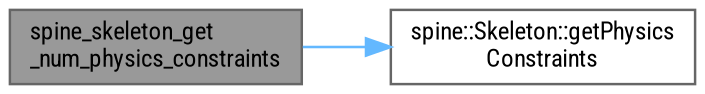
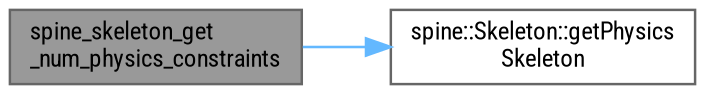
(543, 47) -> (543, 47)
